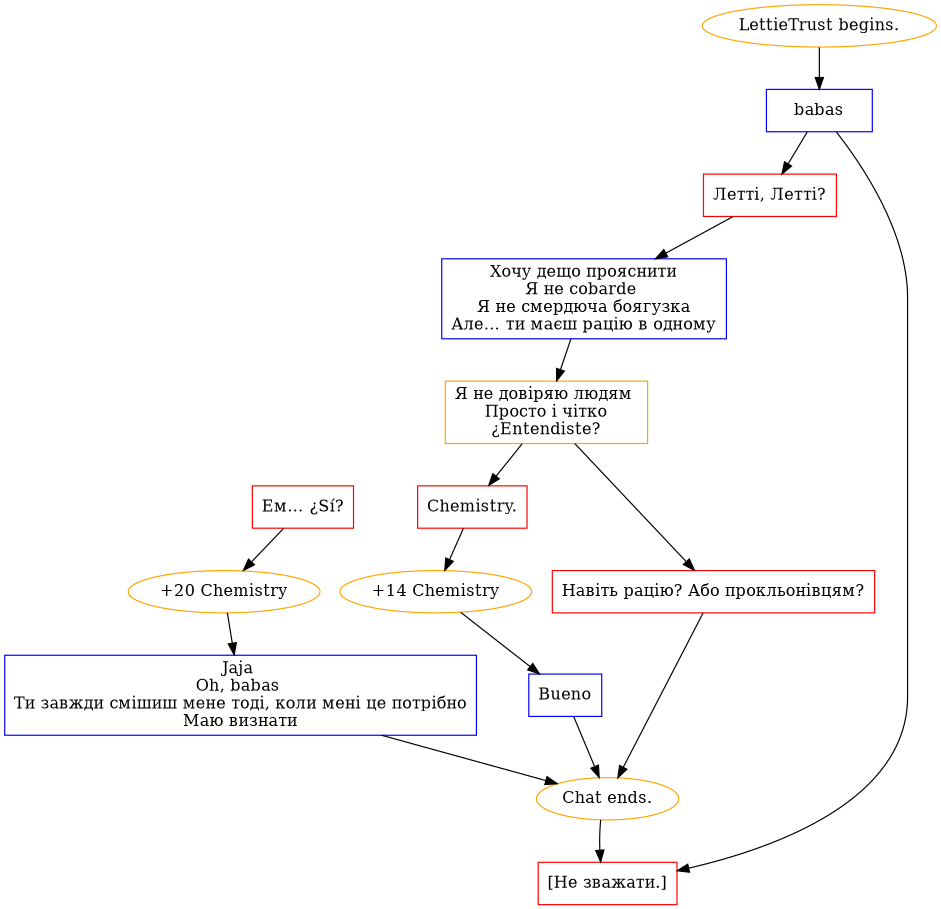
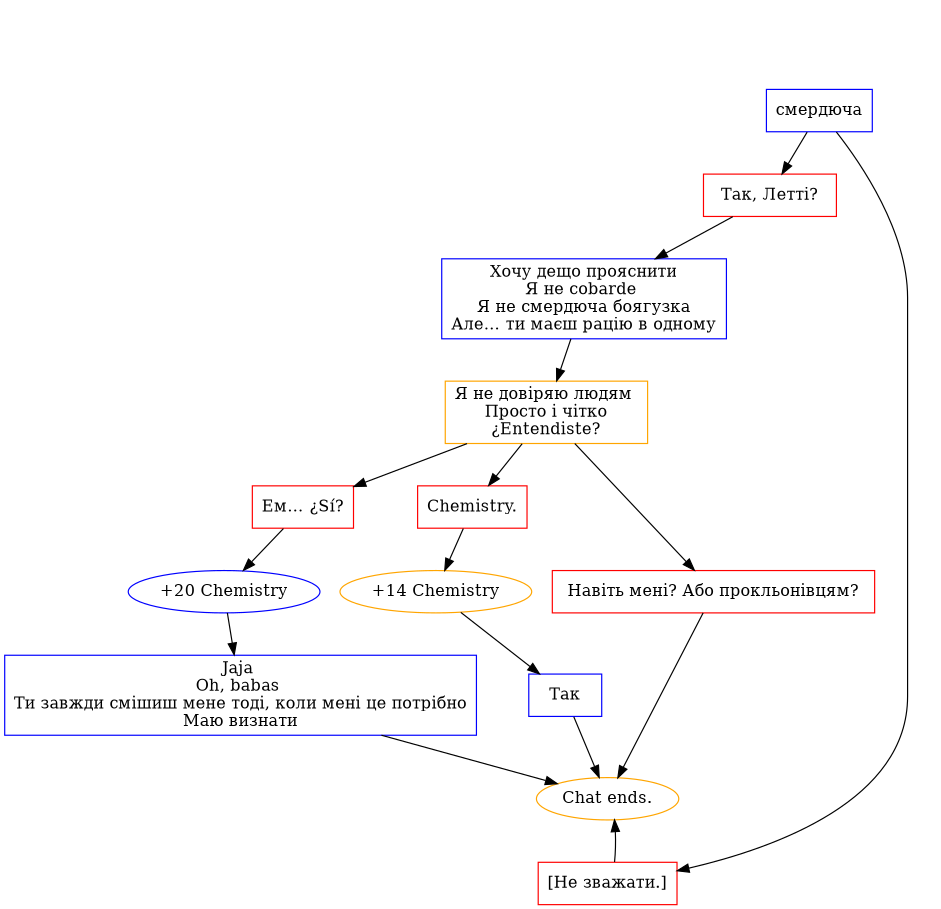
(819, 26) -> none
(819, 111) -> (819, 111)
(770, 195) -> (770, 195)
none -> (416, 463)
(224, 592) -> (224, 592)
(713, 592) -> (713, 592)
(565, 695) -> (565, 695)
(600, 835) -> (615, 847)
